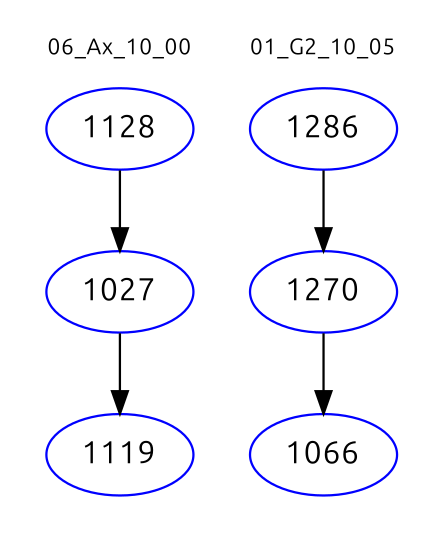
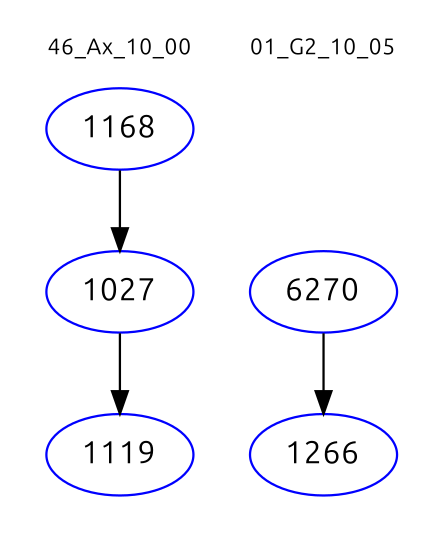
(120, 49) -> (120, 49)
(120, 129) -> (120, 129)
(324, 129) -> none
(324, 292) -> (324, 292)
(324, 455) -> (324, 455)
